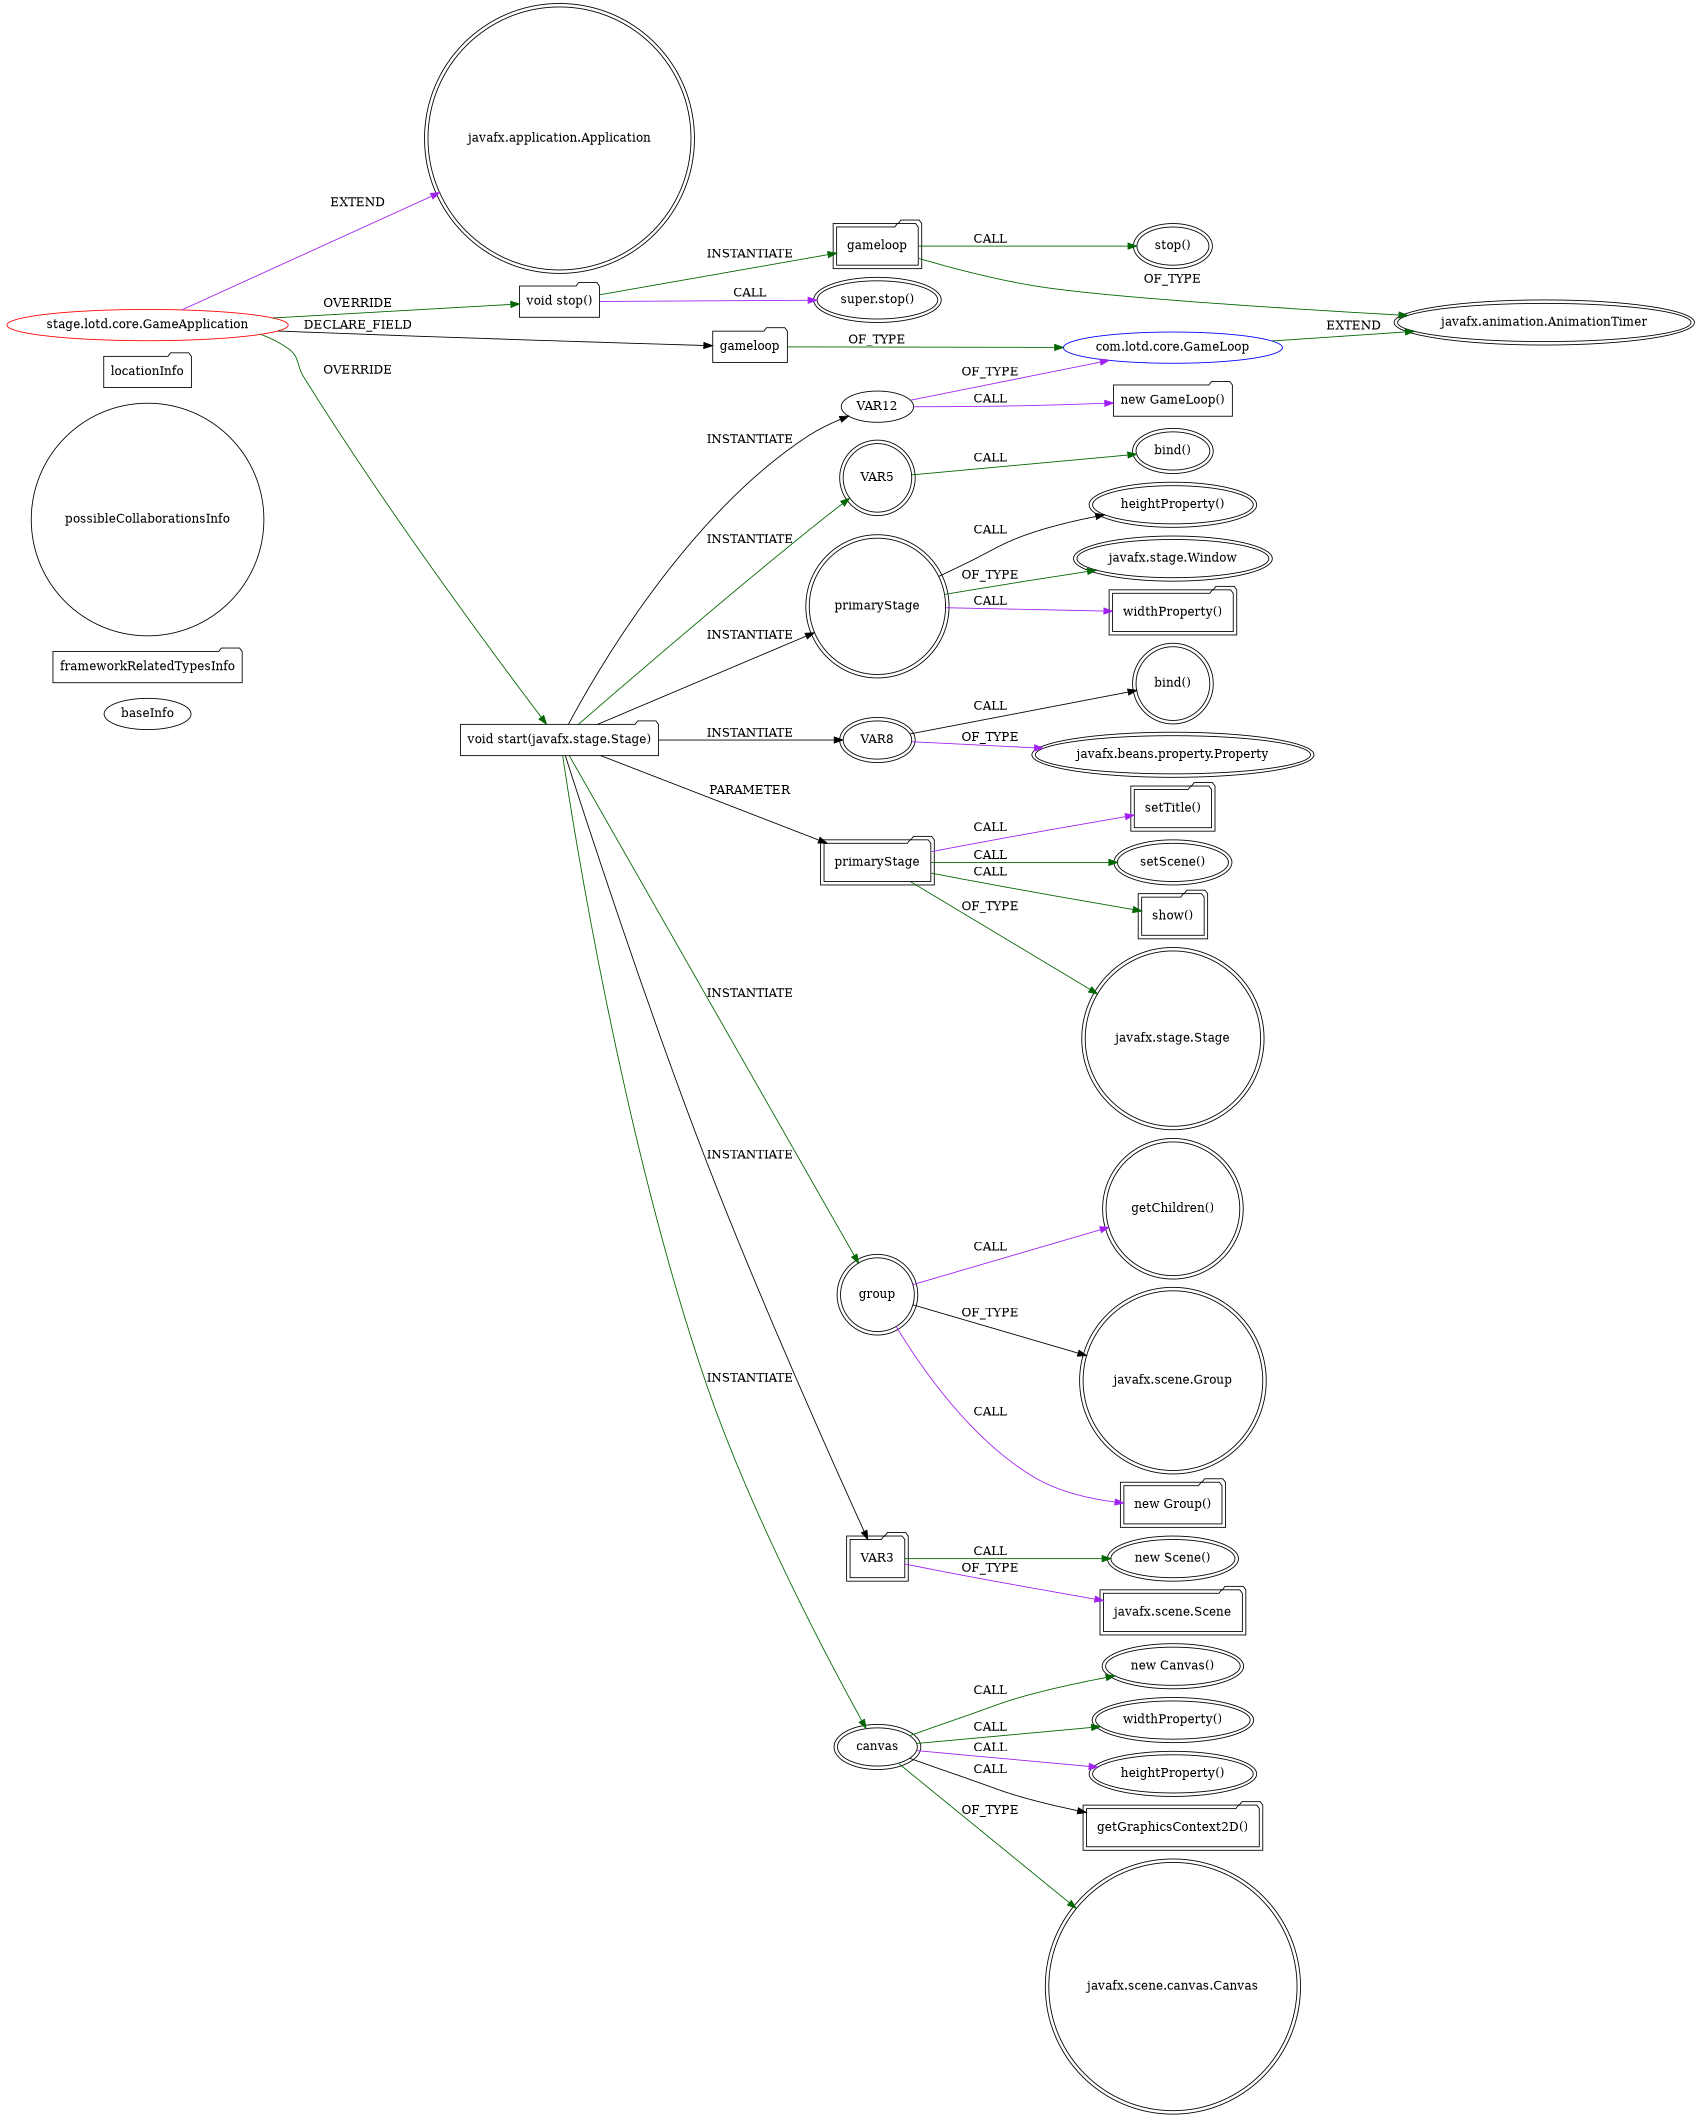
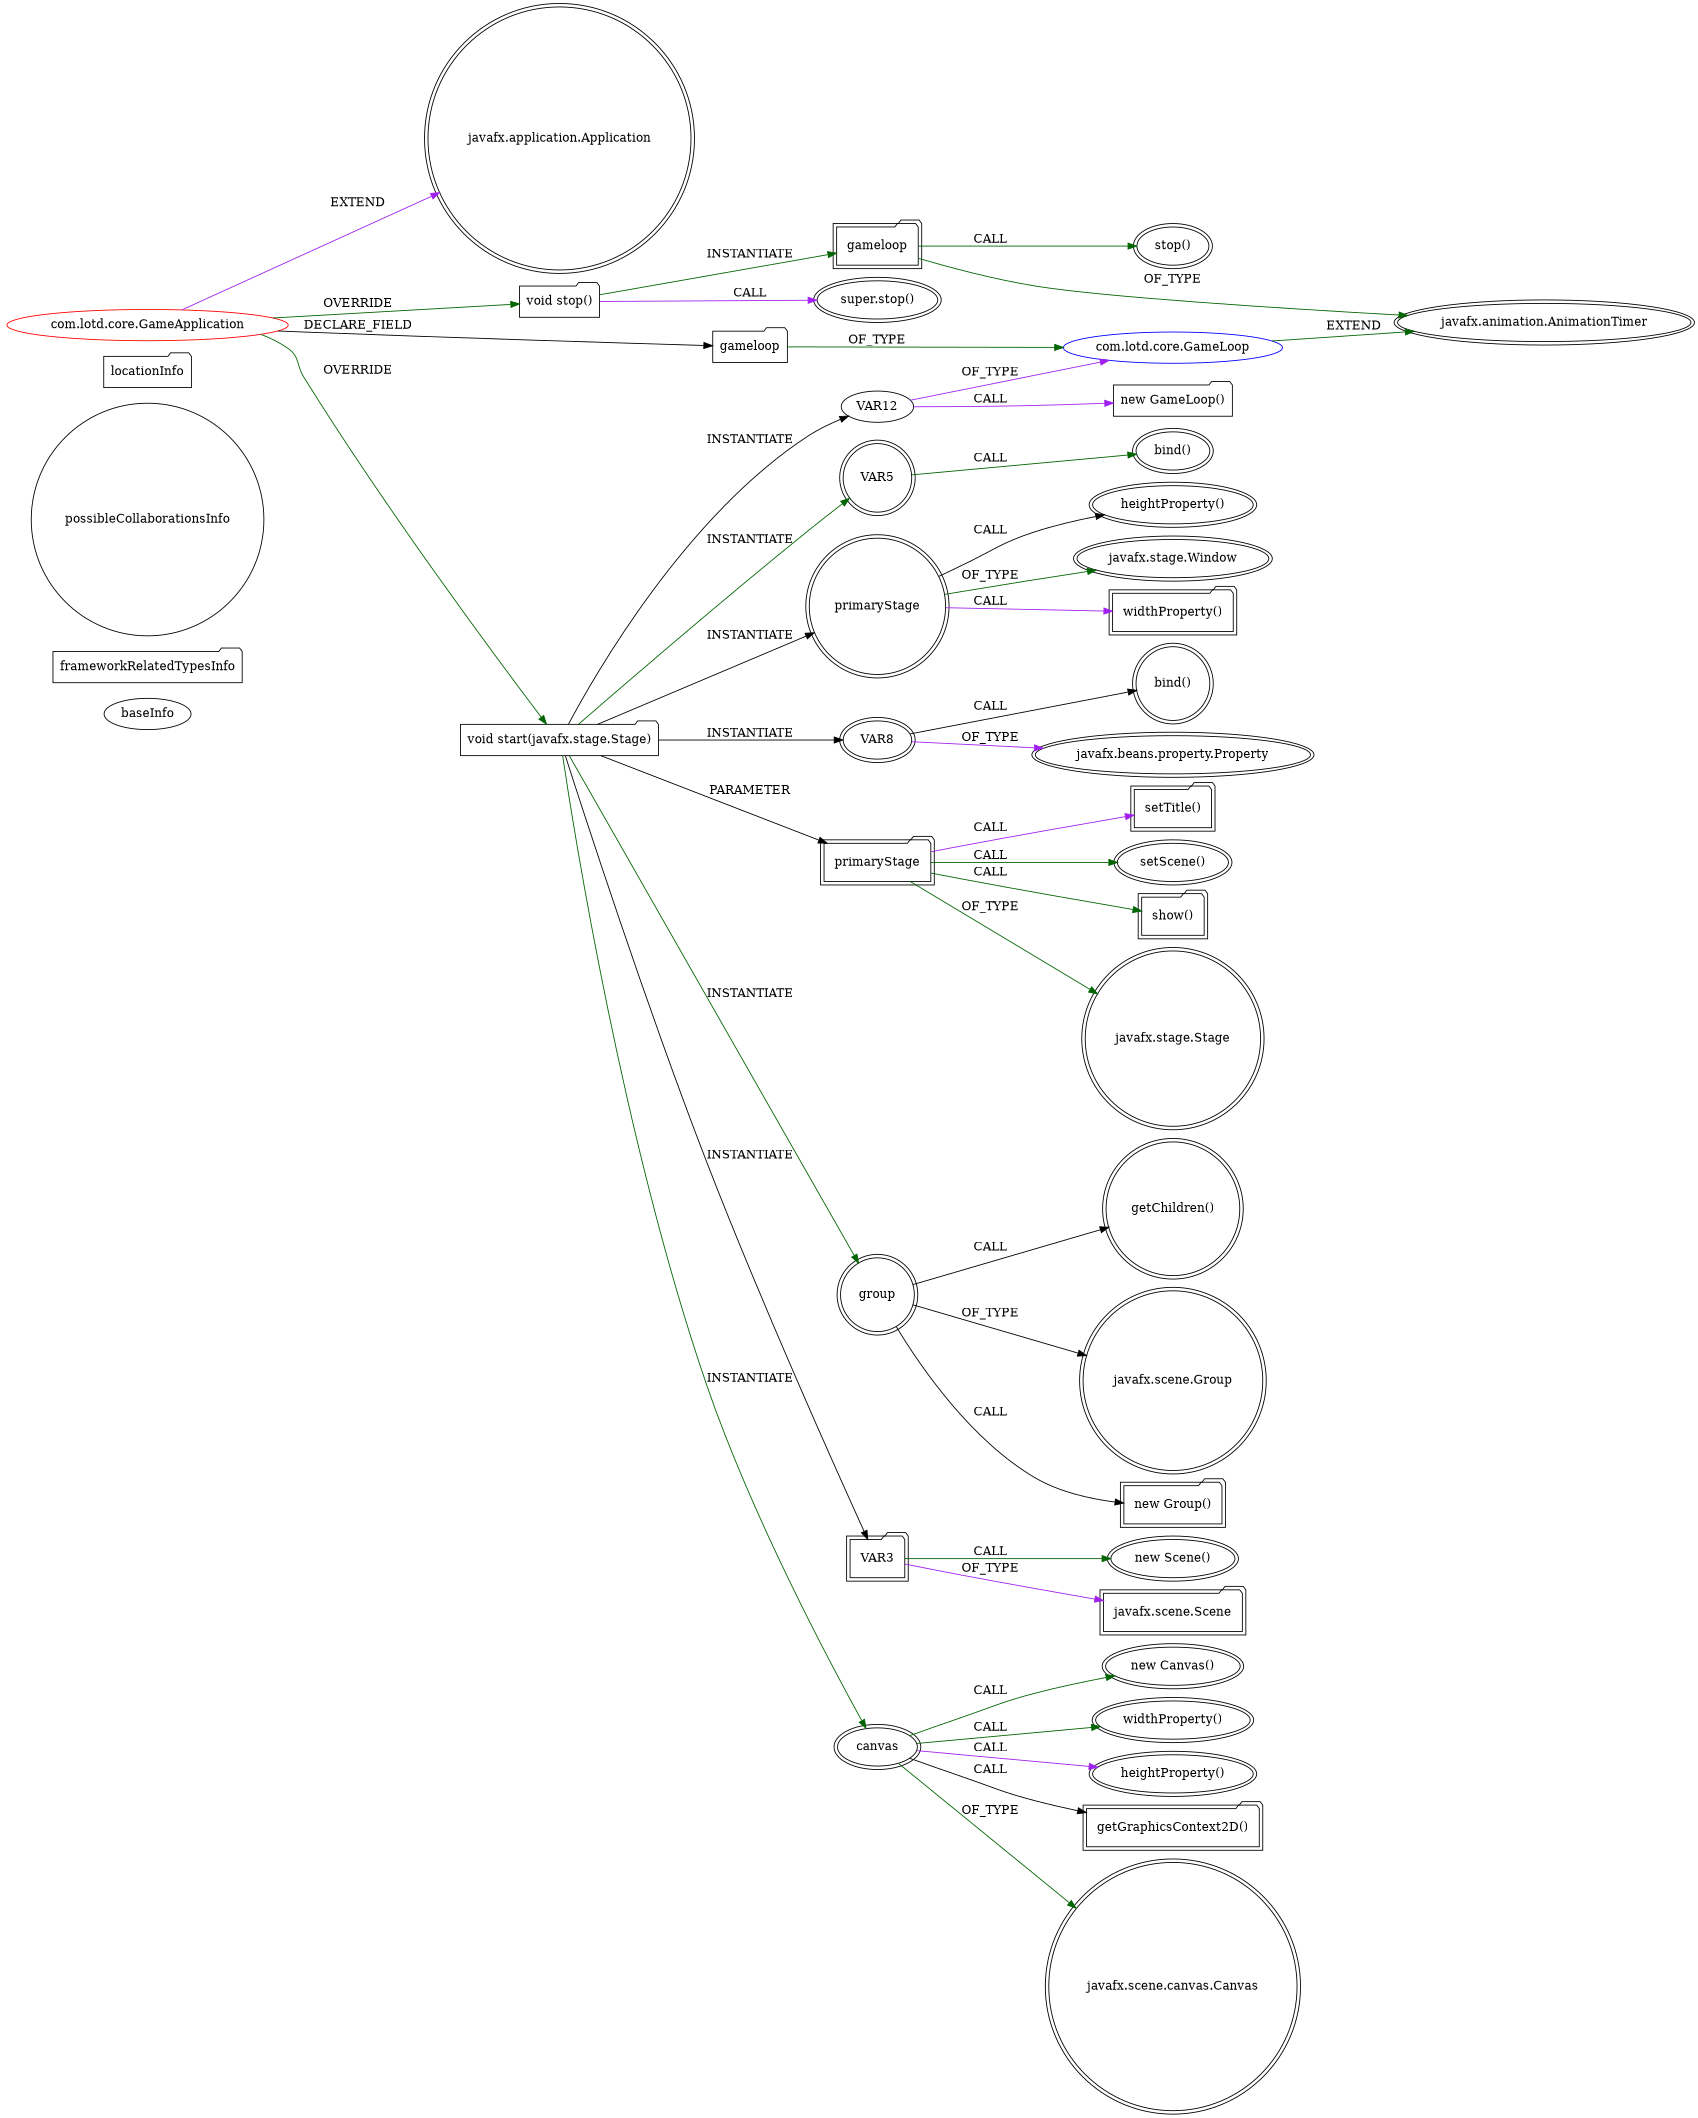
(148, 325) -> (148, 325)
(1007, 1257) -> (1007, 1257)
(986, 1440) -> (986, 1440)
